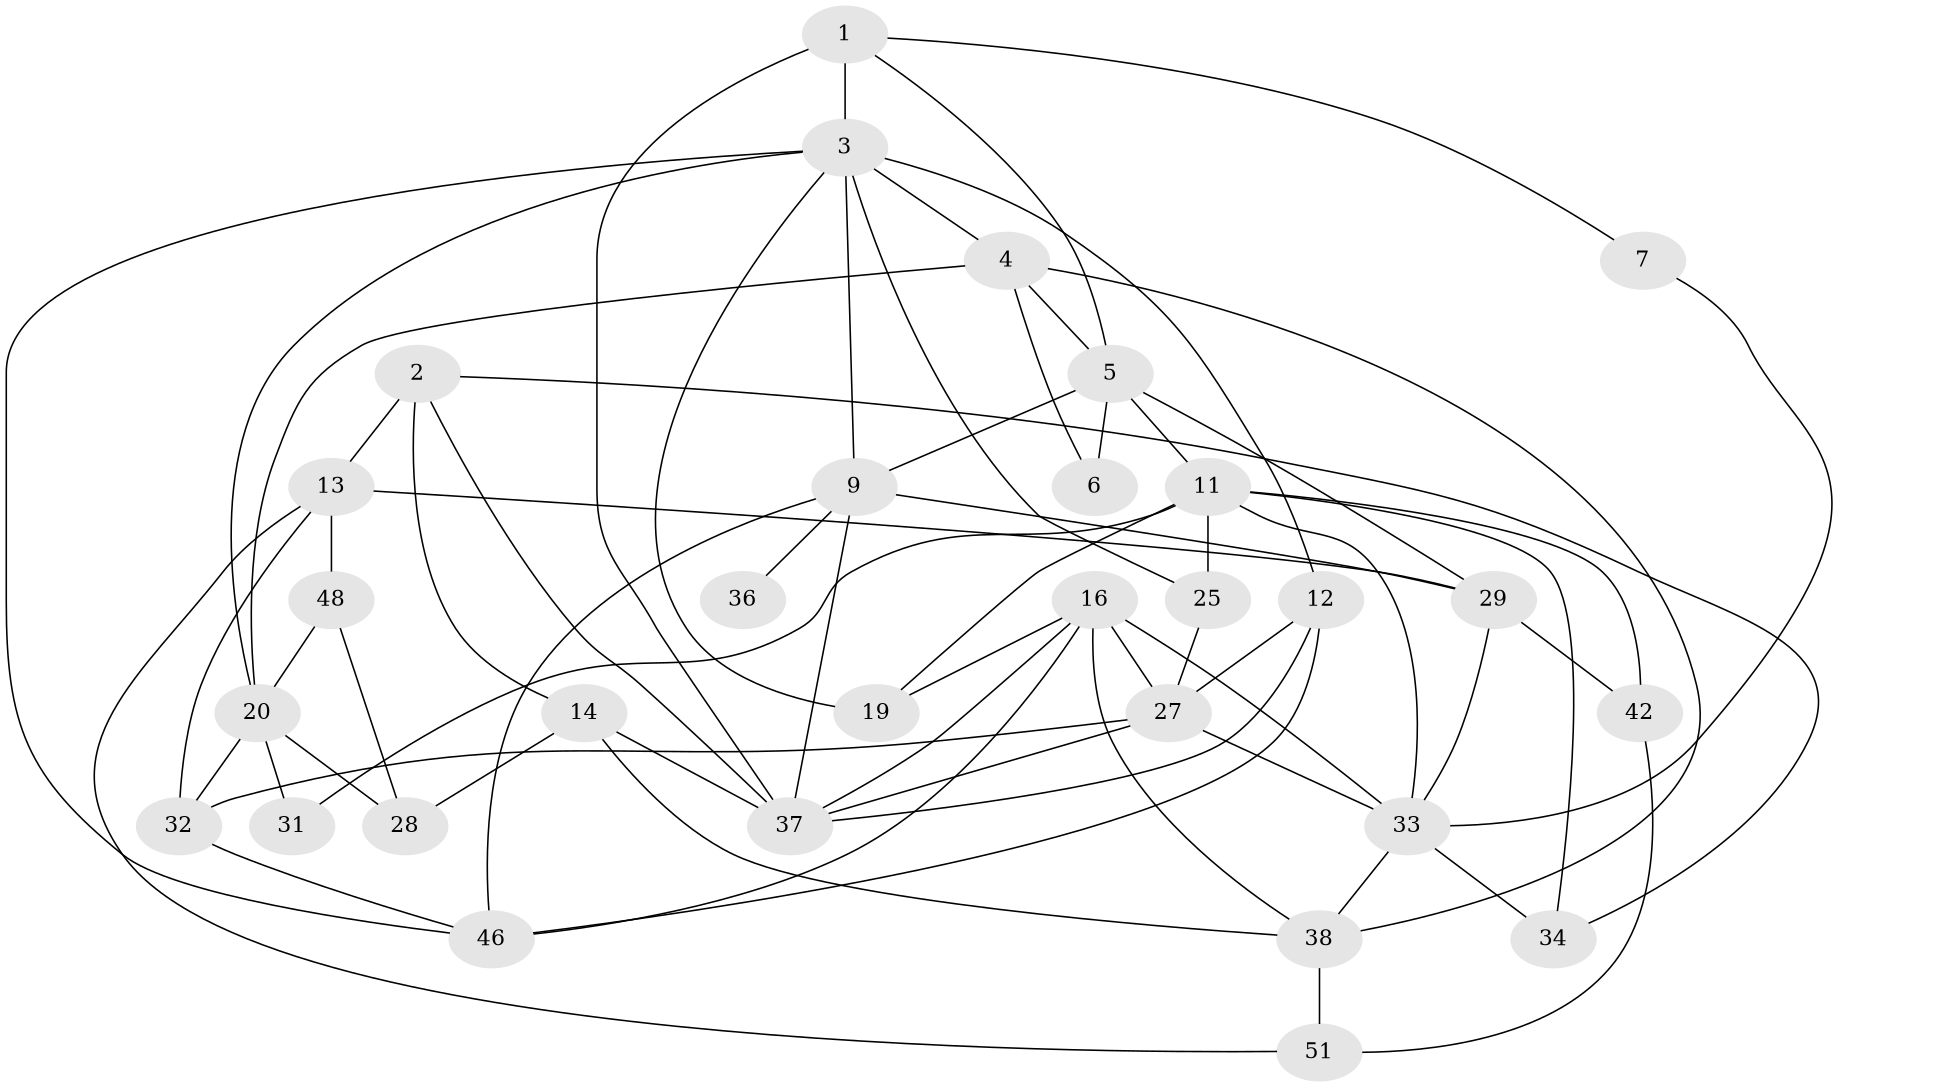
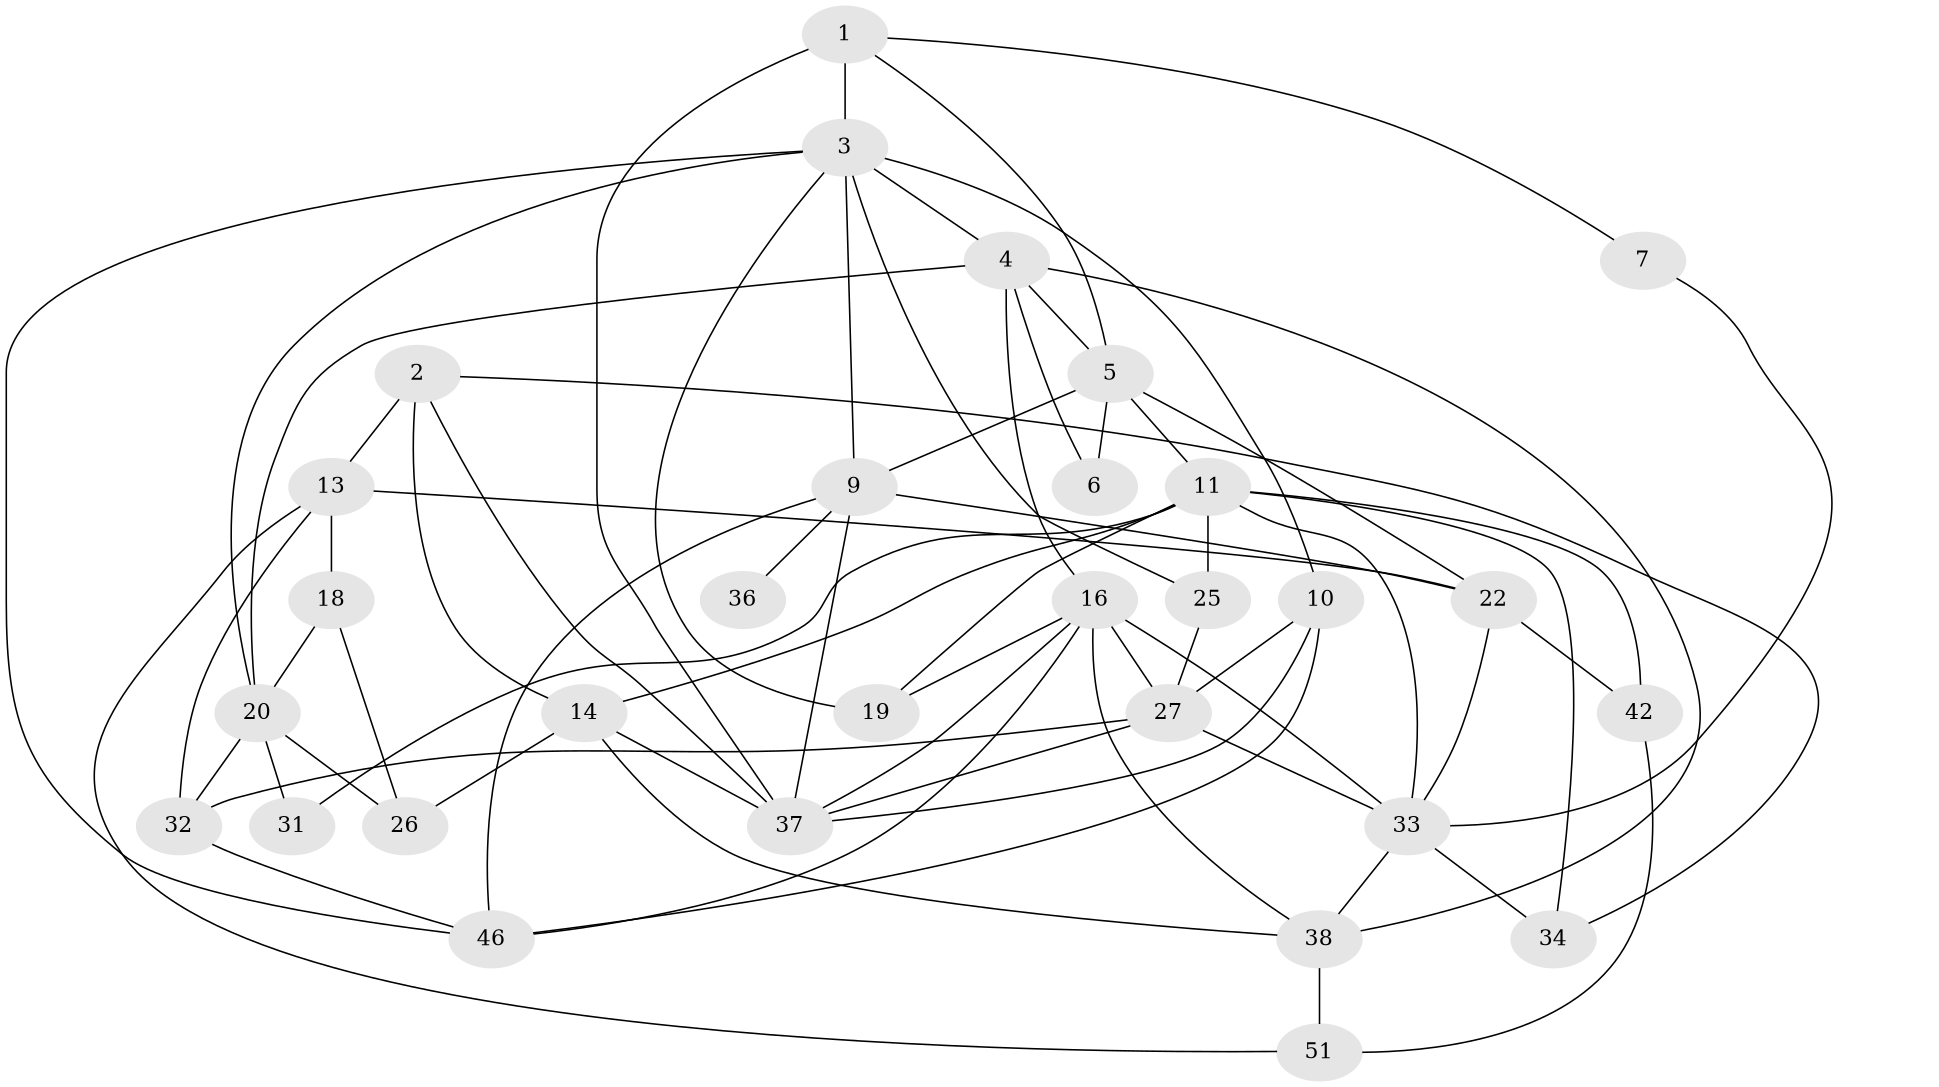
none -> (1018, 438)
(331, 600) -> (331, 600)
(1321, 600) -> (1321, 600)
(1494, 600) -> (1494, 600)
none -> (900, 606)
(405, 826) -> (405, 826)
